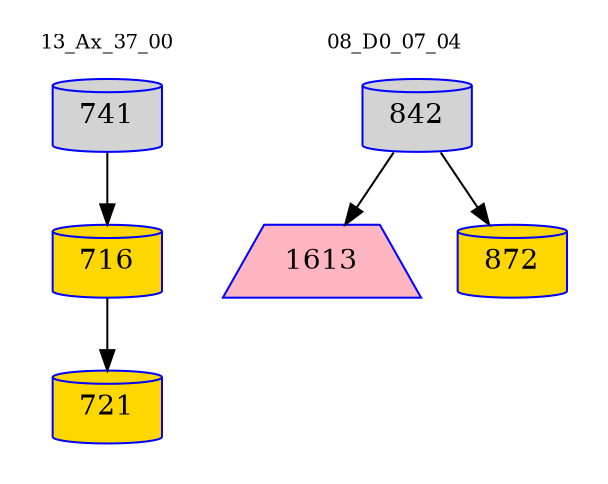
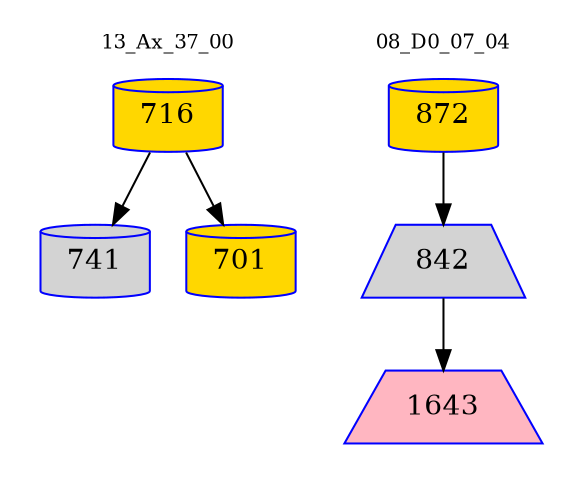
(417, 115) -> (443, 261)
(107, 178) -> (136, 179)
(459, 180) -> (443, 178)
(322, 261) -> (443, 407)
(107, 407) -> (241, 261)
